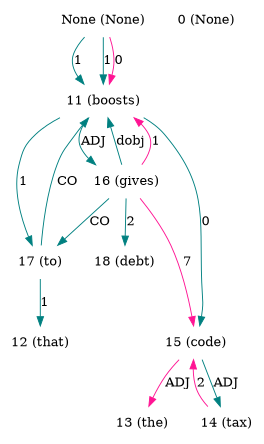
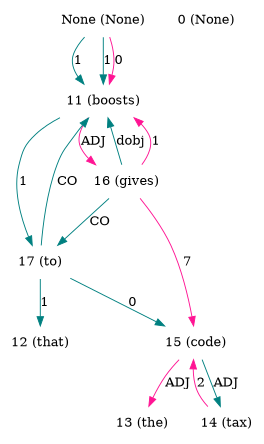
(79, 140) -> (79, 140)
(199, 208) -> (113, 300)
(125, 262) -> none
